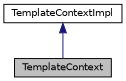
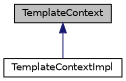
(63, 46) -> (63, 46)
